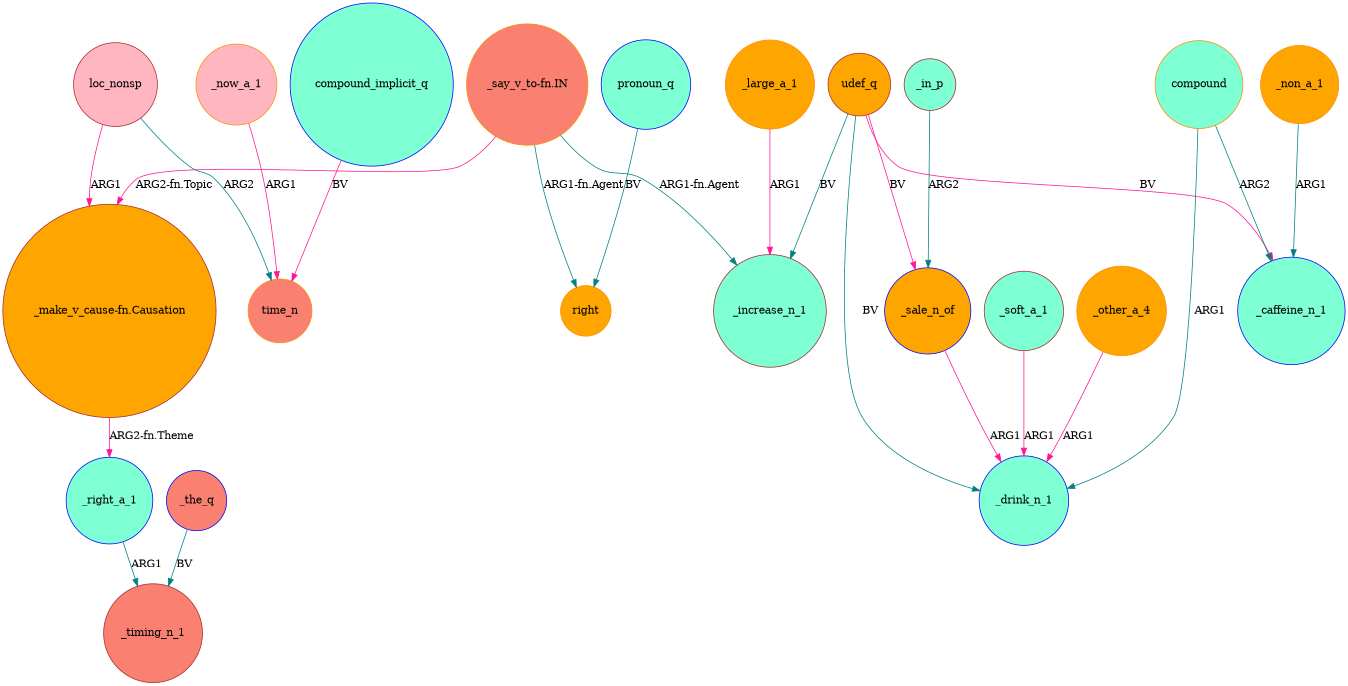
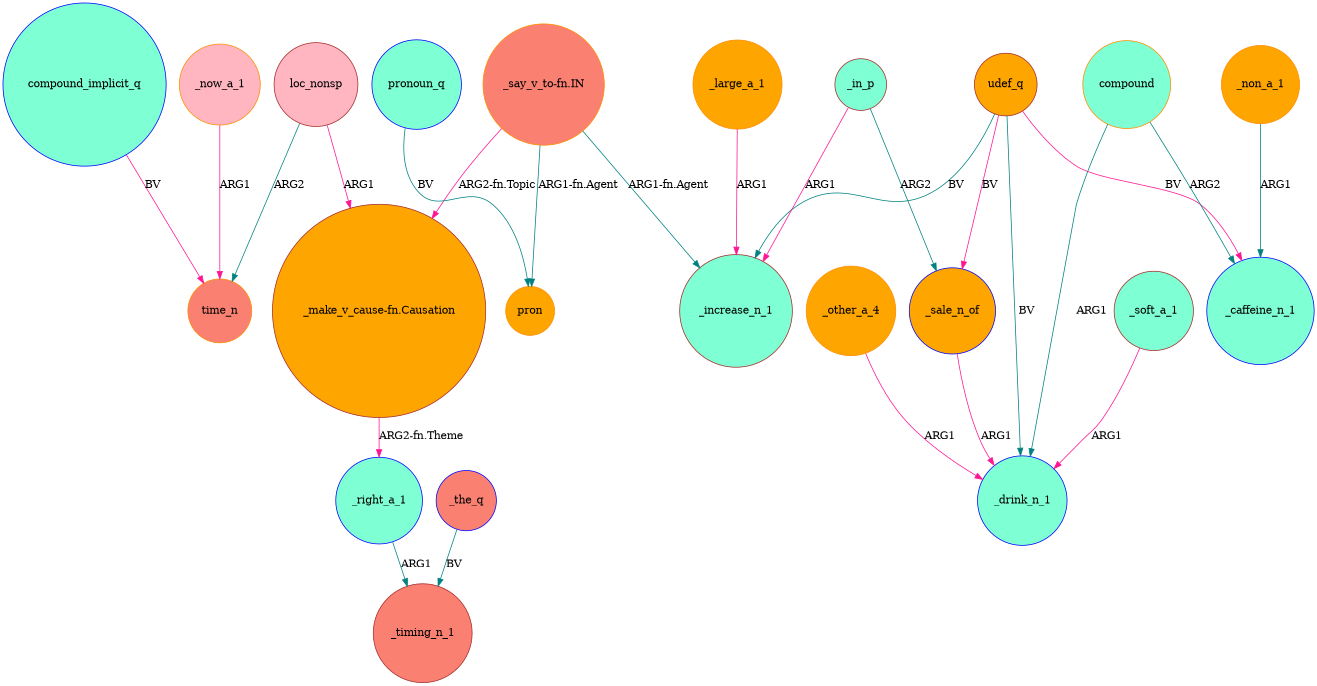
none -> (808, 181)
(586, 311) -> (530, 311)
